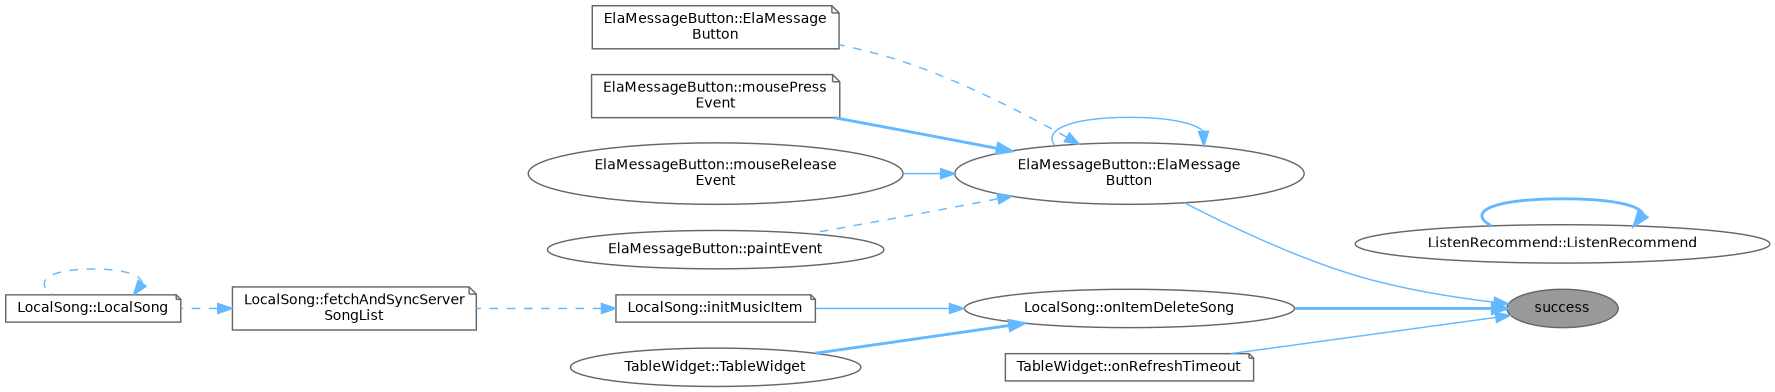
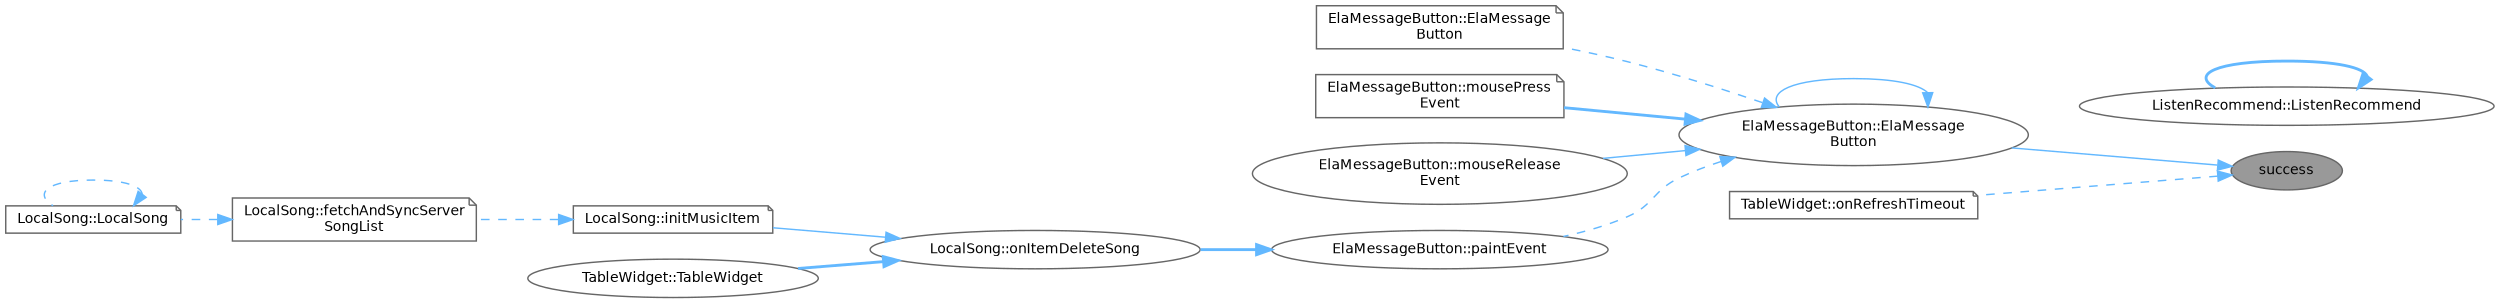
(1394, 308) -> (1228, 250)
(1363, 336) -> (2098, 186)
